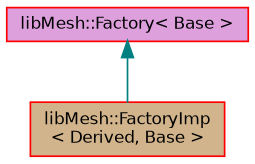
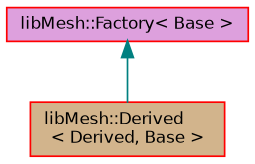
(128, 129) -> (128, 129)
